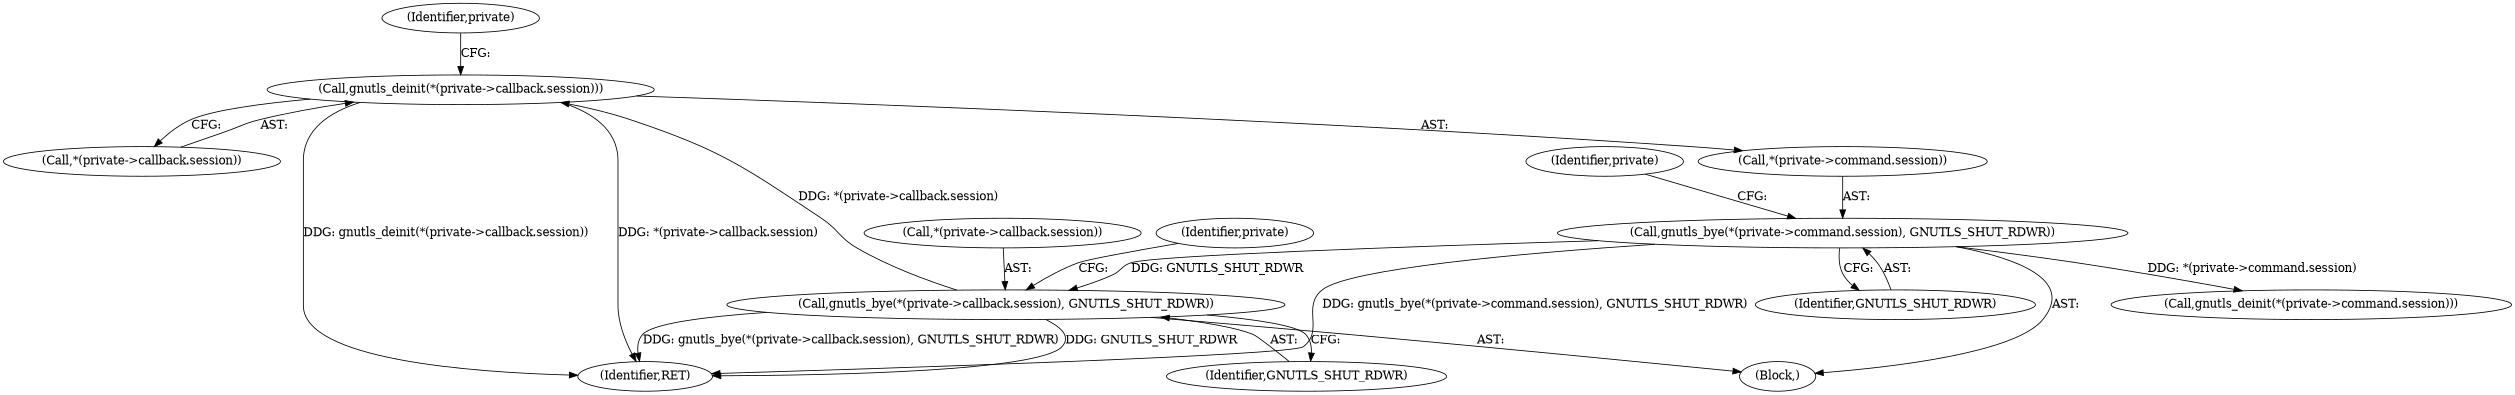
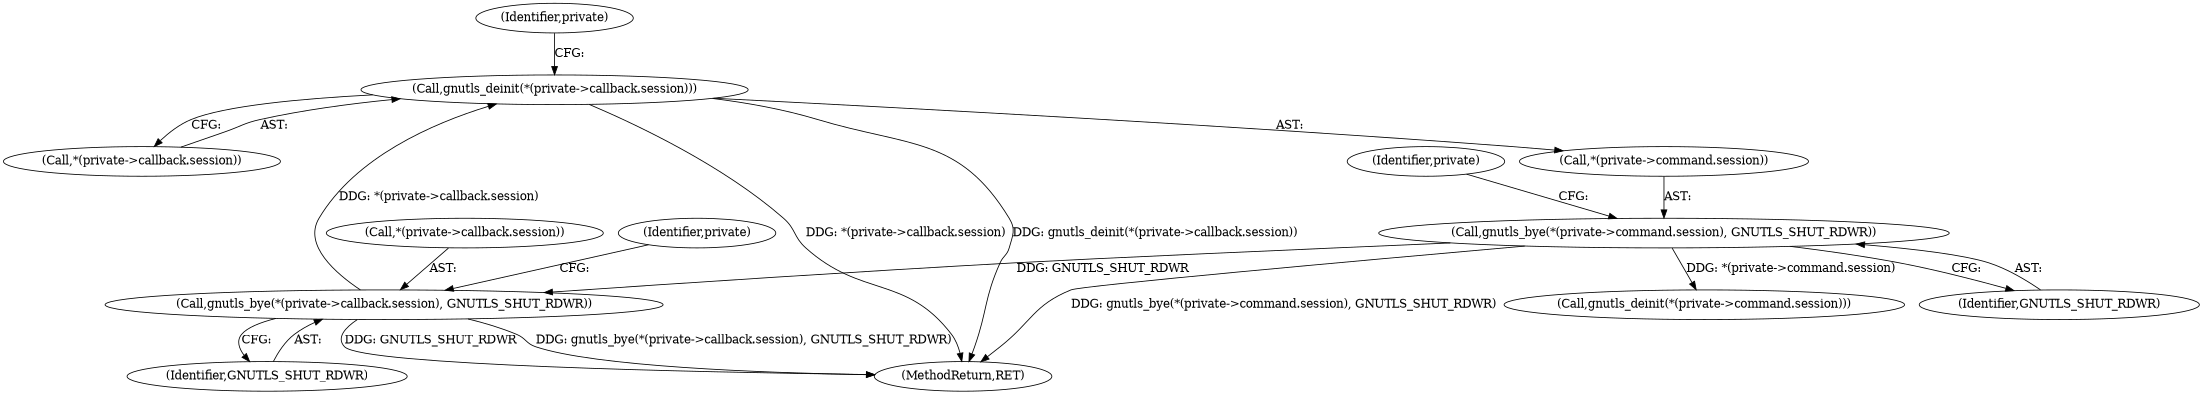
(645, 376) -> (963, 376)
(1778, 376) -> none
